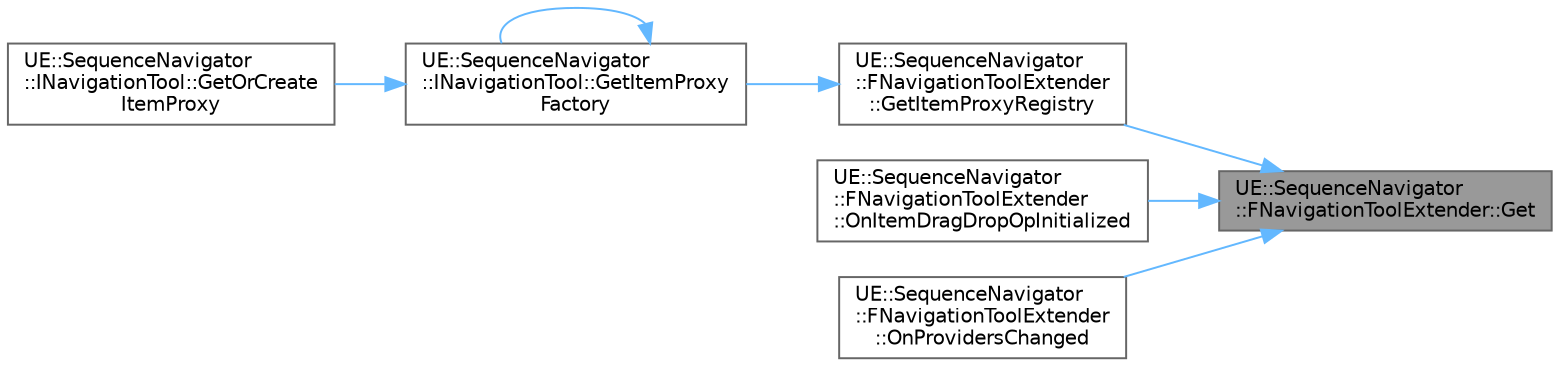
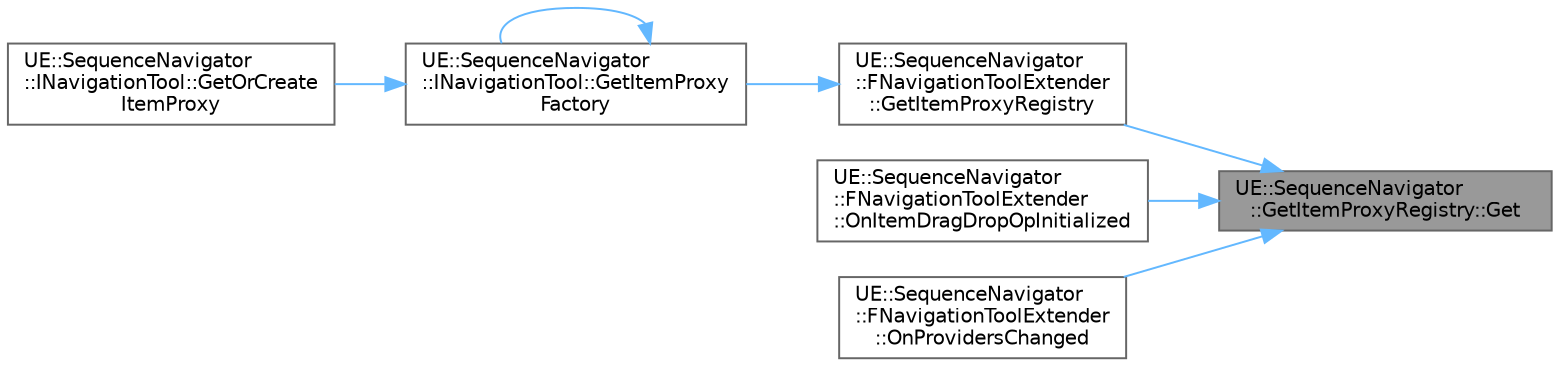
(1385, 201) -> (1385, 201)
